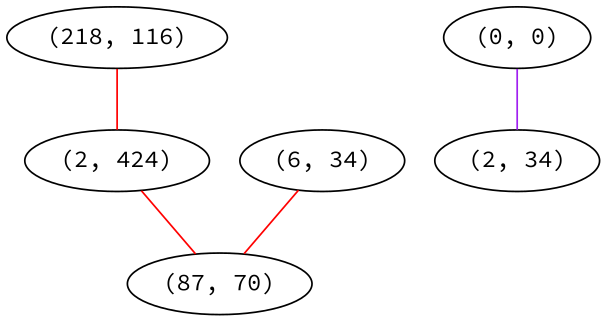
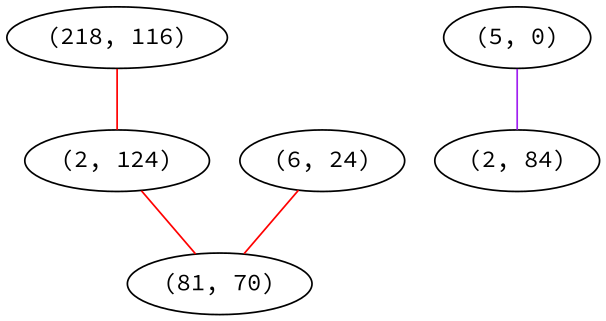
(517, 38) -> (517, 38)
(117, 161) -> (117, 161)
(322, 161) -> (322, 161)
(517, 161) -> (517, 161)
(220, 284) -> (220, 284)
